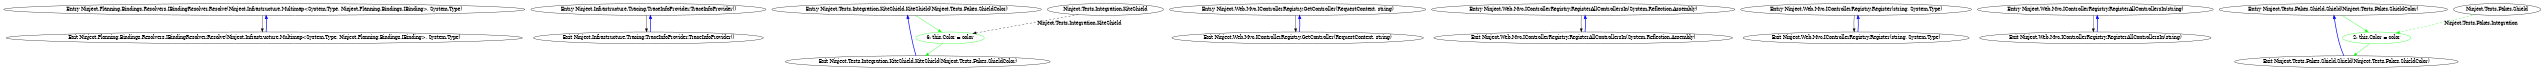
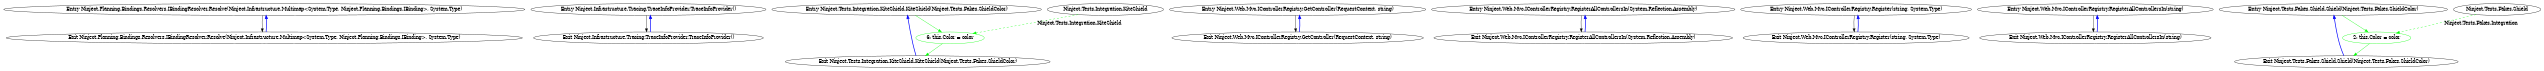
(1027, 24) -> (1027, 24)
